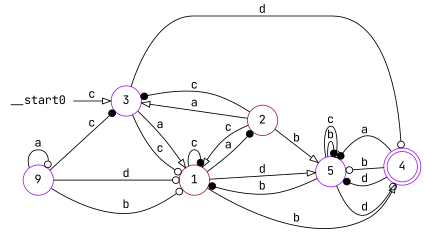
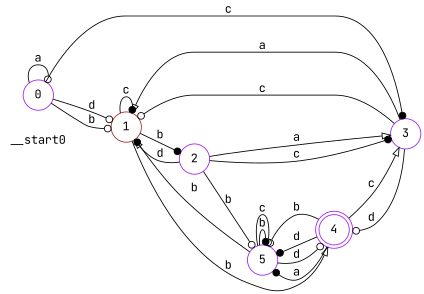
(88, 101) -> (376, 190)
(263, 120) -> (194, 159)
(229, 128) -> (160, 154)
(293, 143) -> (227, 207)
(229, 145) -> (160, 135)
(258, 176) -> none
(38, 180) -> (38, 95)
